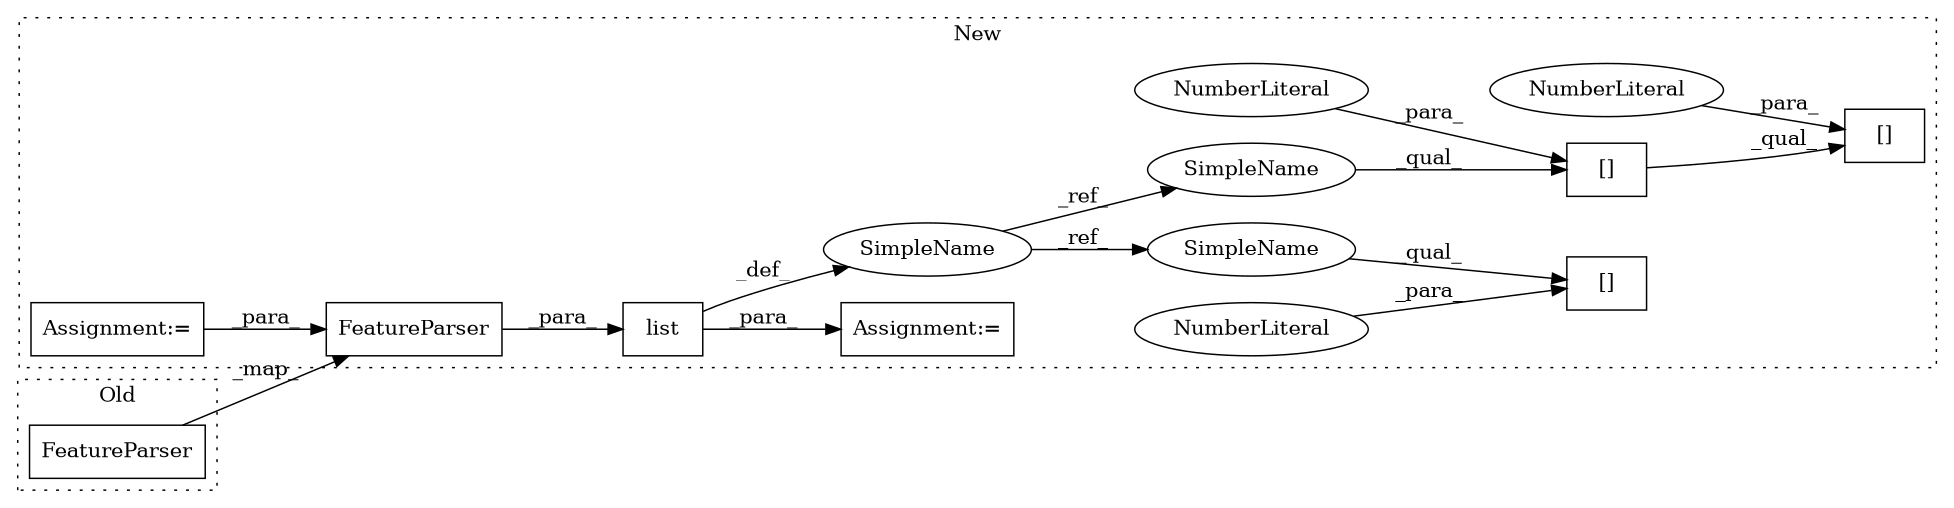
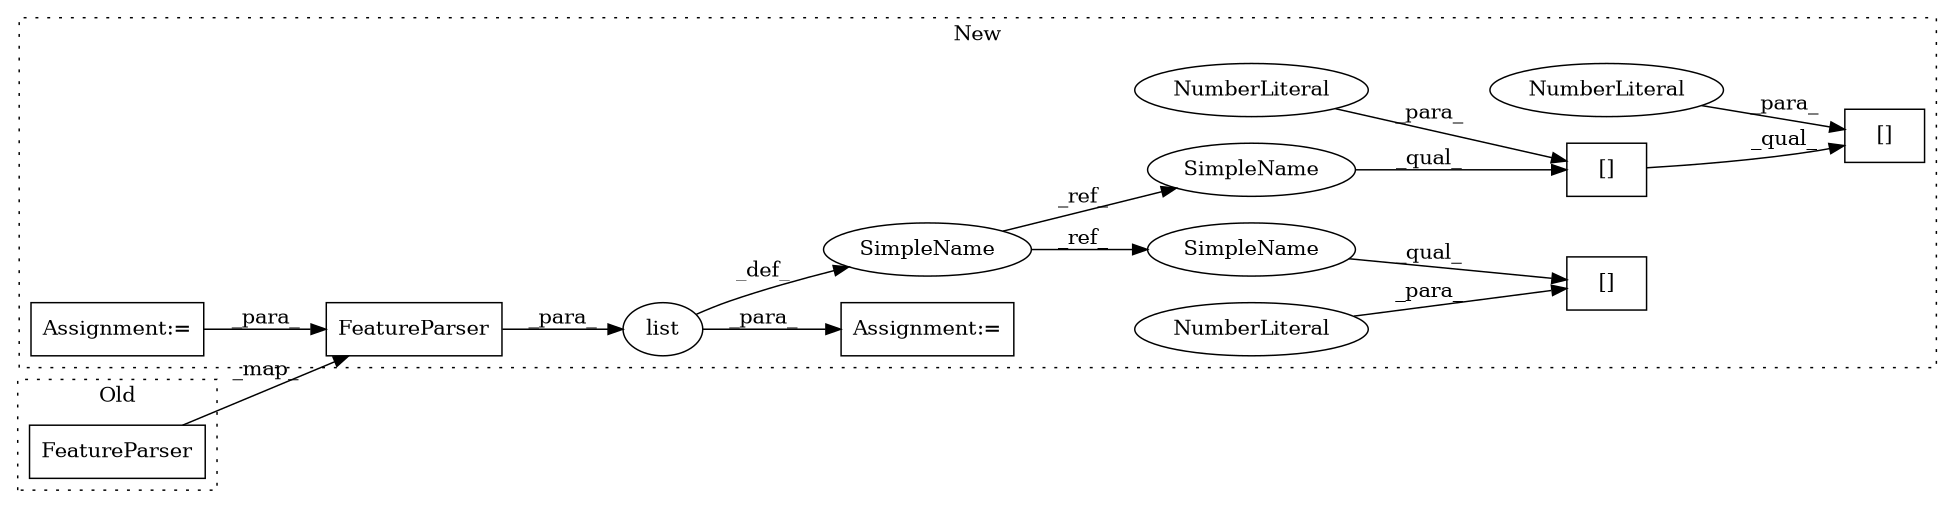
(663, 329) -> (663, 329)
